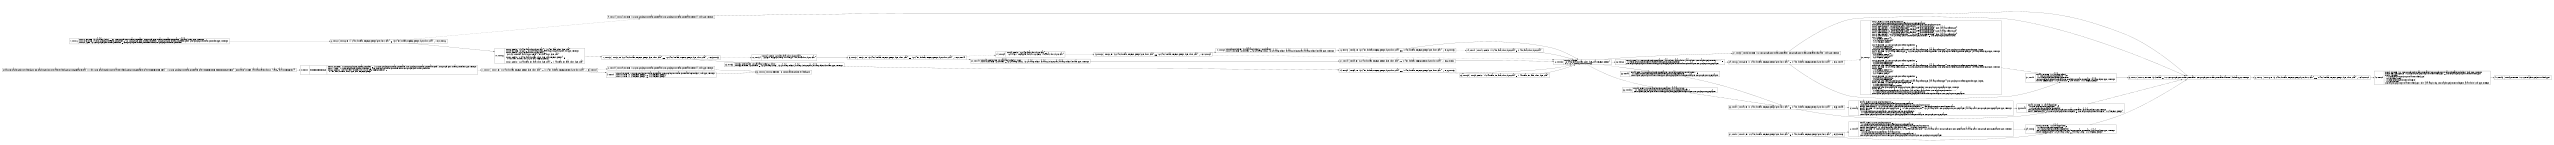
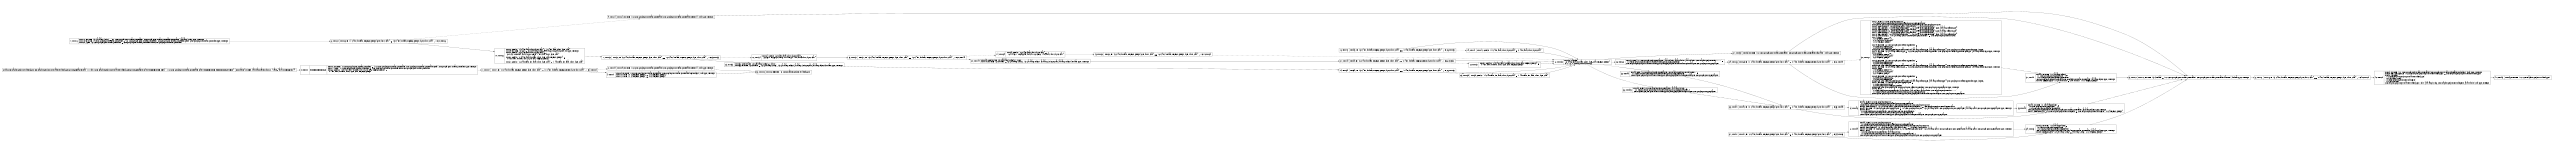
(1276, 50) -> none
none -> (1505, 65)
